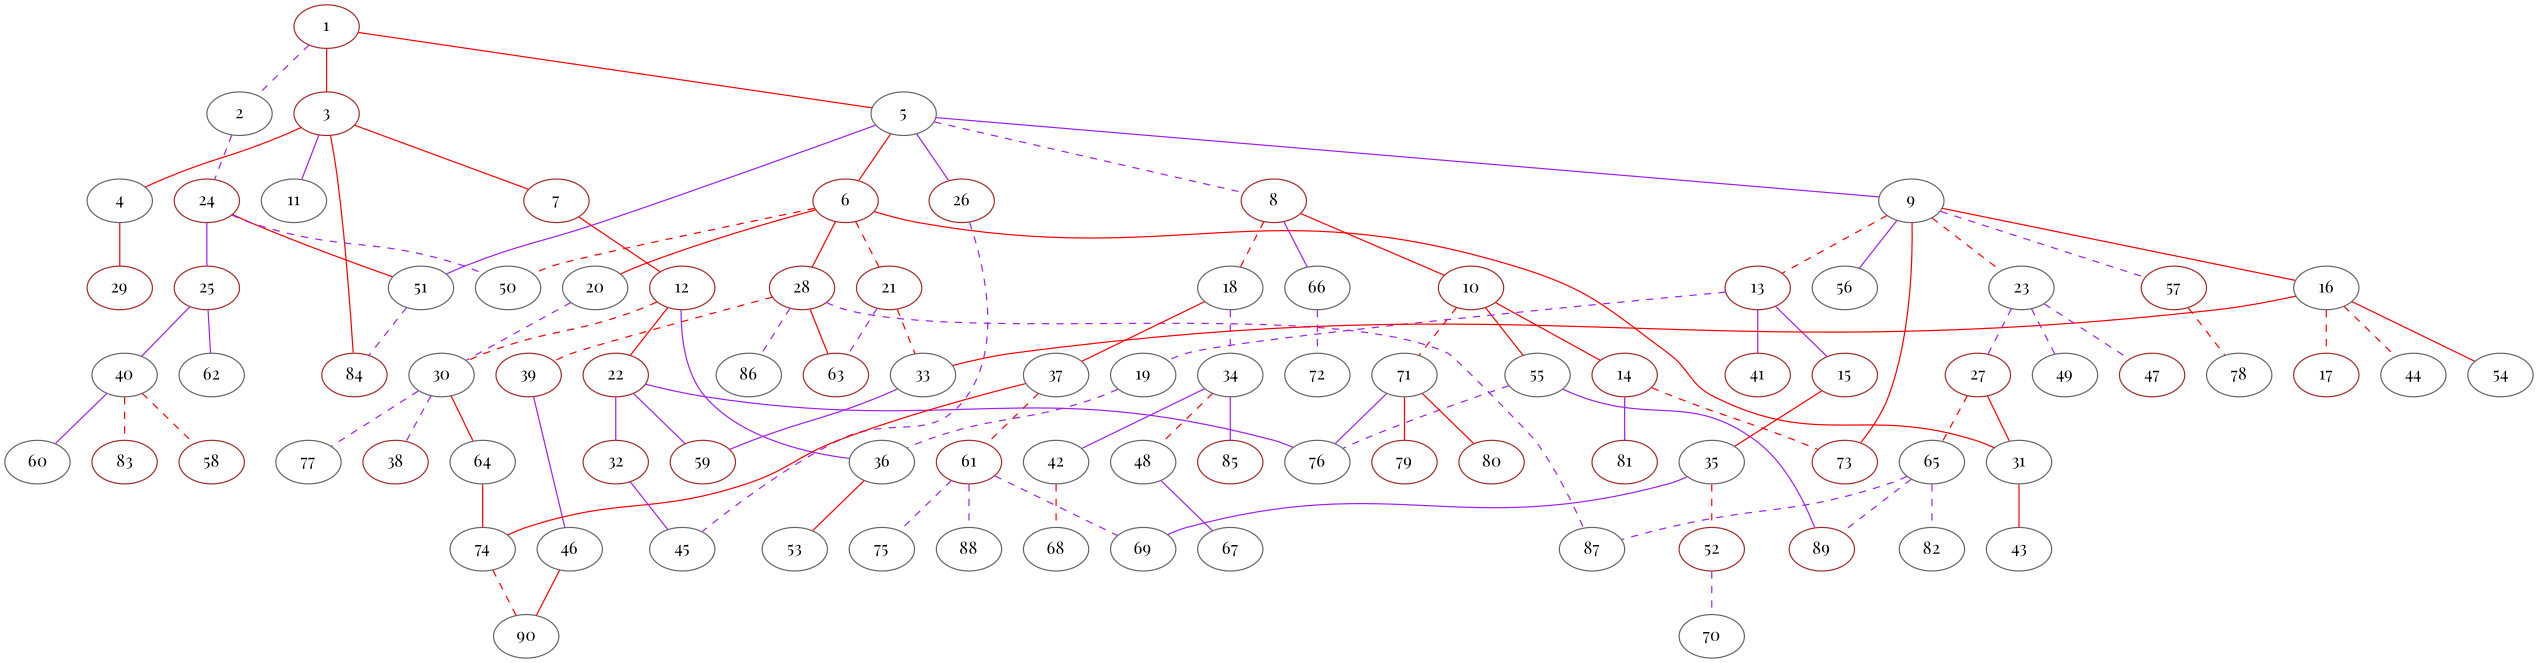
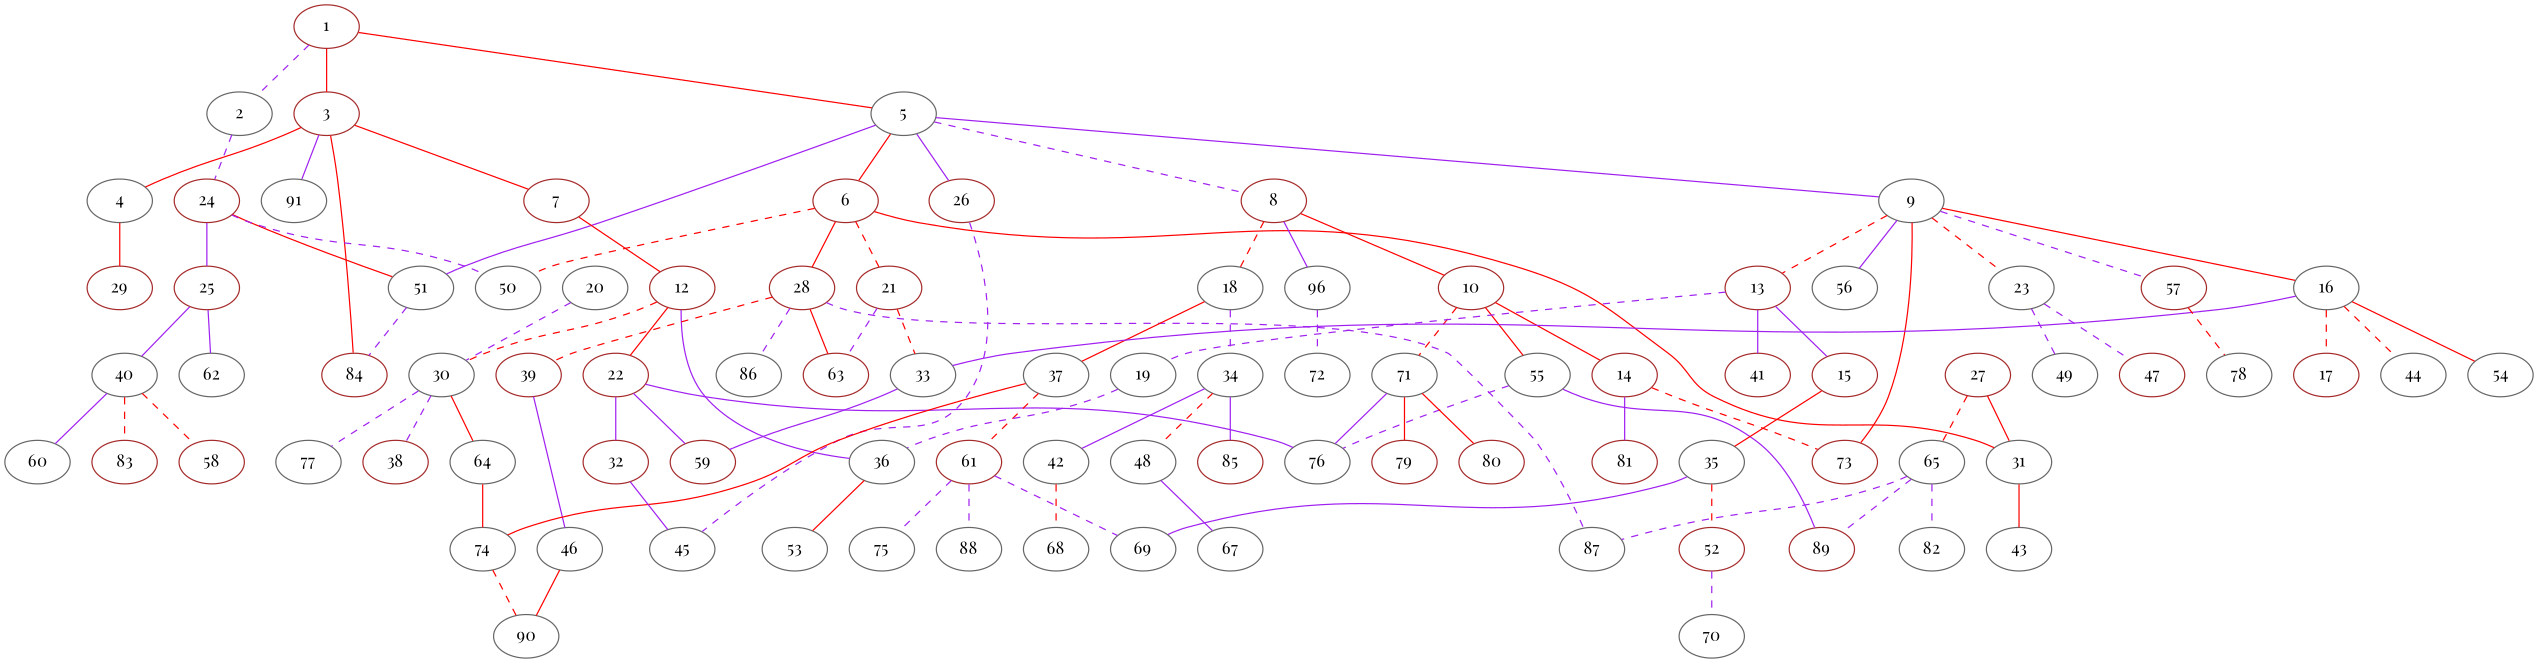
(294, 201) -> (294, 201)
(717, 239) -> none
(1317, 288) -> (1317, 288)
(1658, 329) -> (1658, 329)
(1998, 335) -> none
